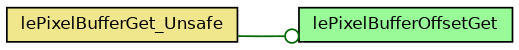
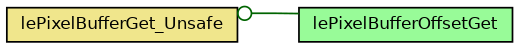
(261, 36) -> (275, 13)
